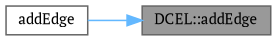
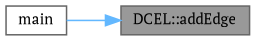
(47, 20) -> (36, 20)
